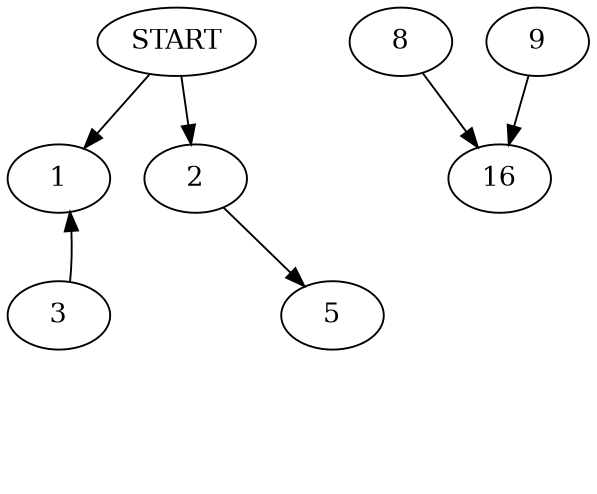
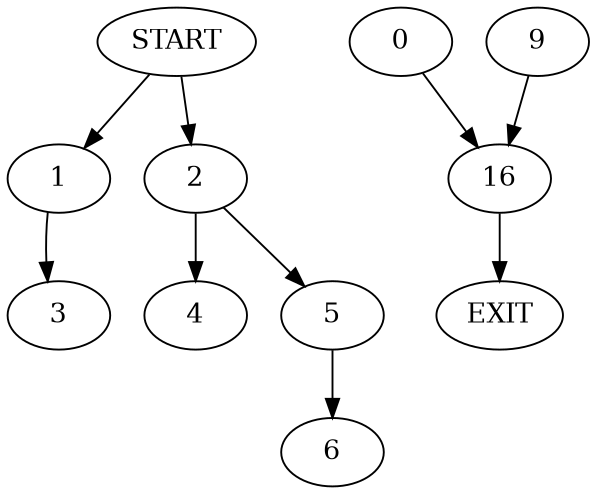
(401, 42) -> (401, 42)
(72, 256) -> (46, 237)
none -> (196, 315)
none -> (500, 315)
none -> (332, 452)
